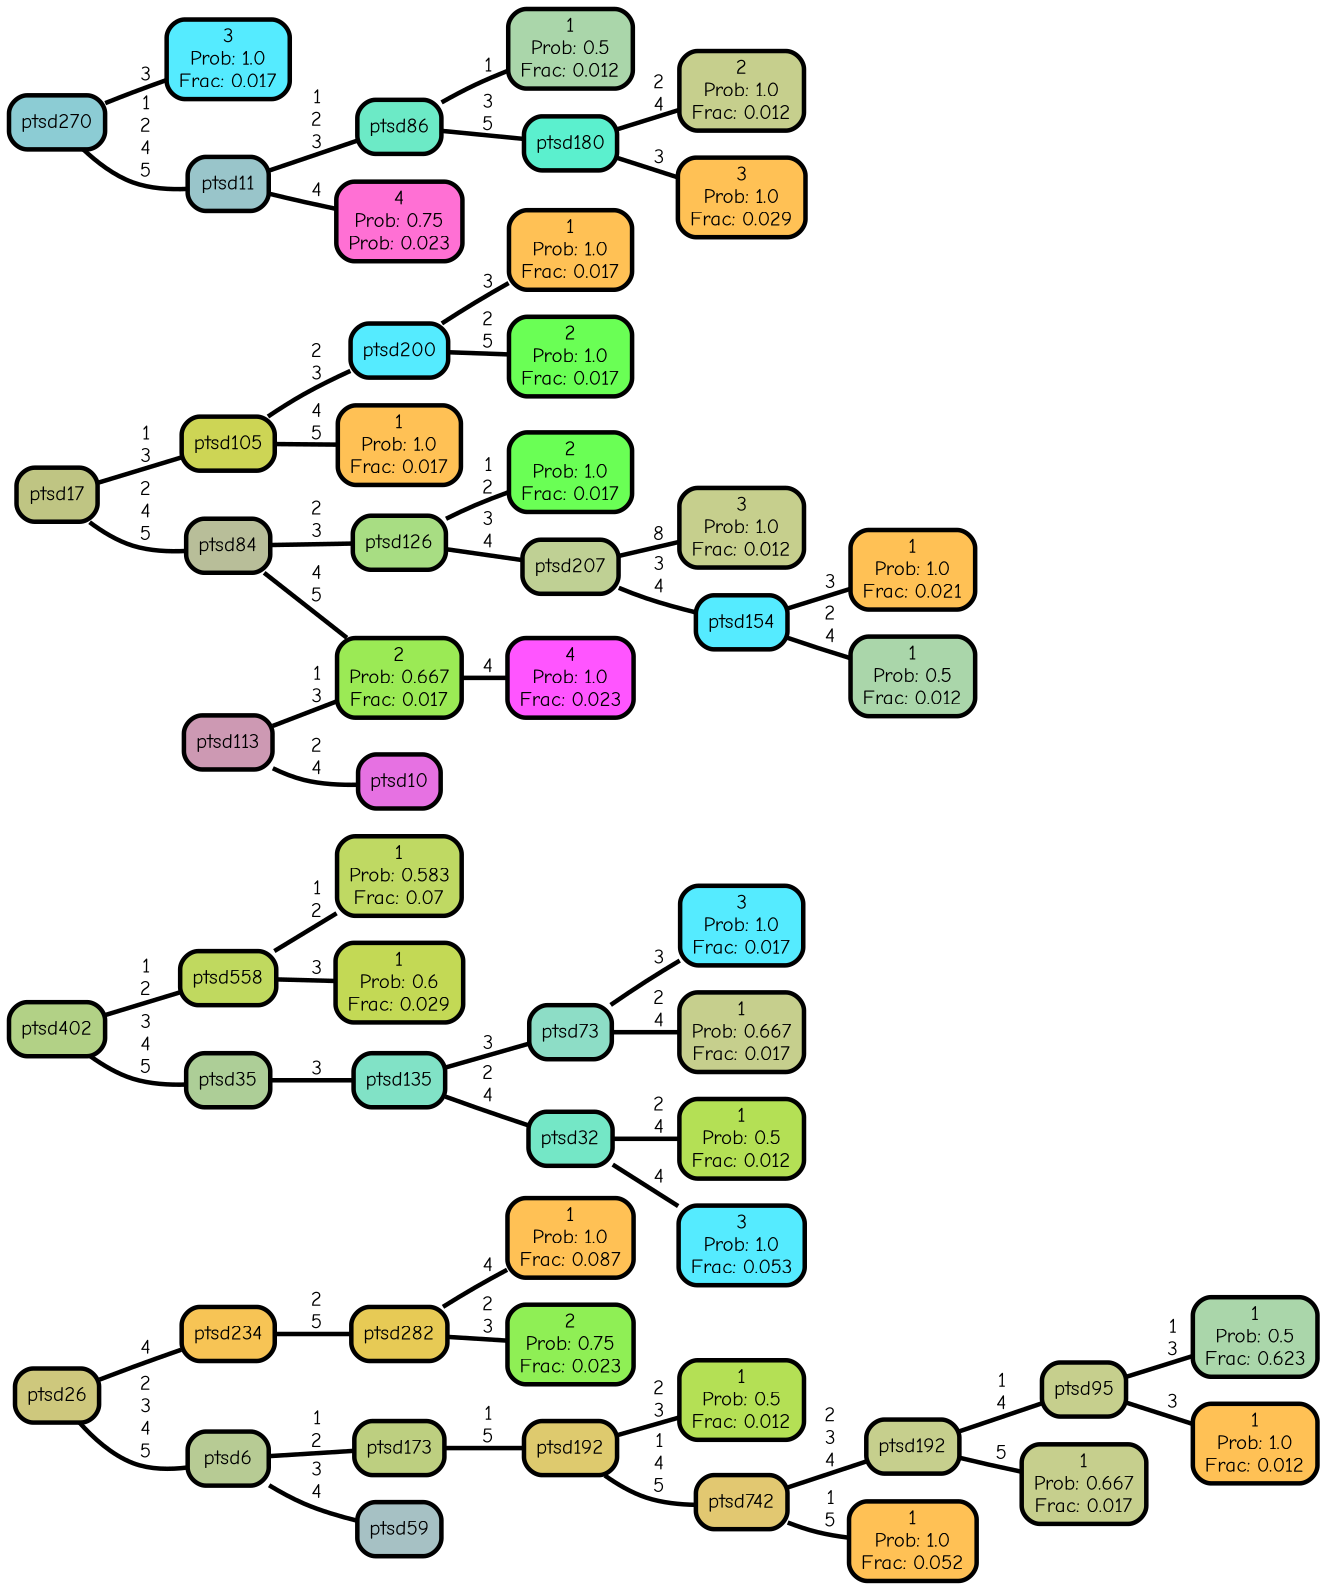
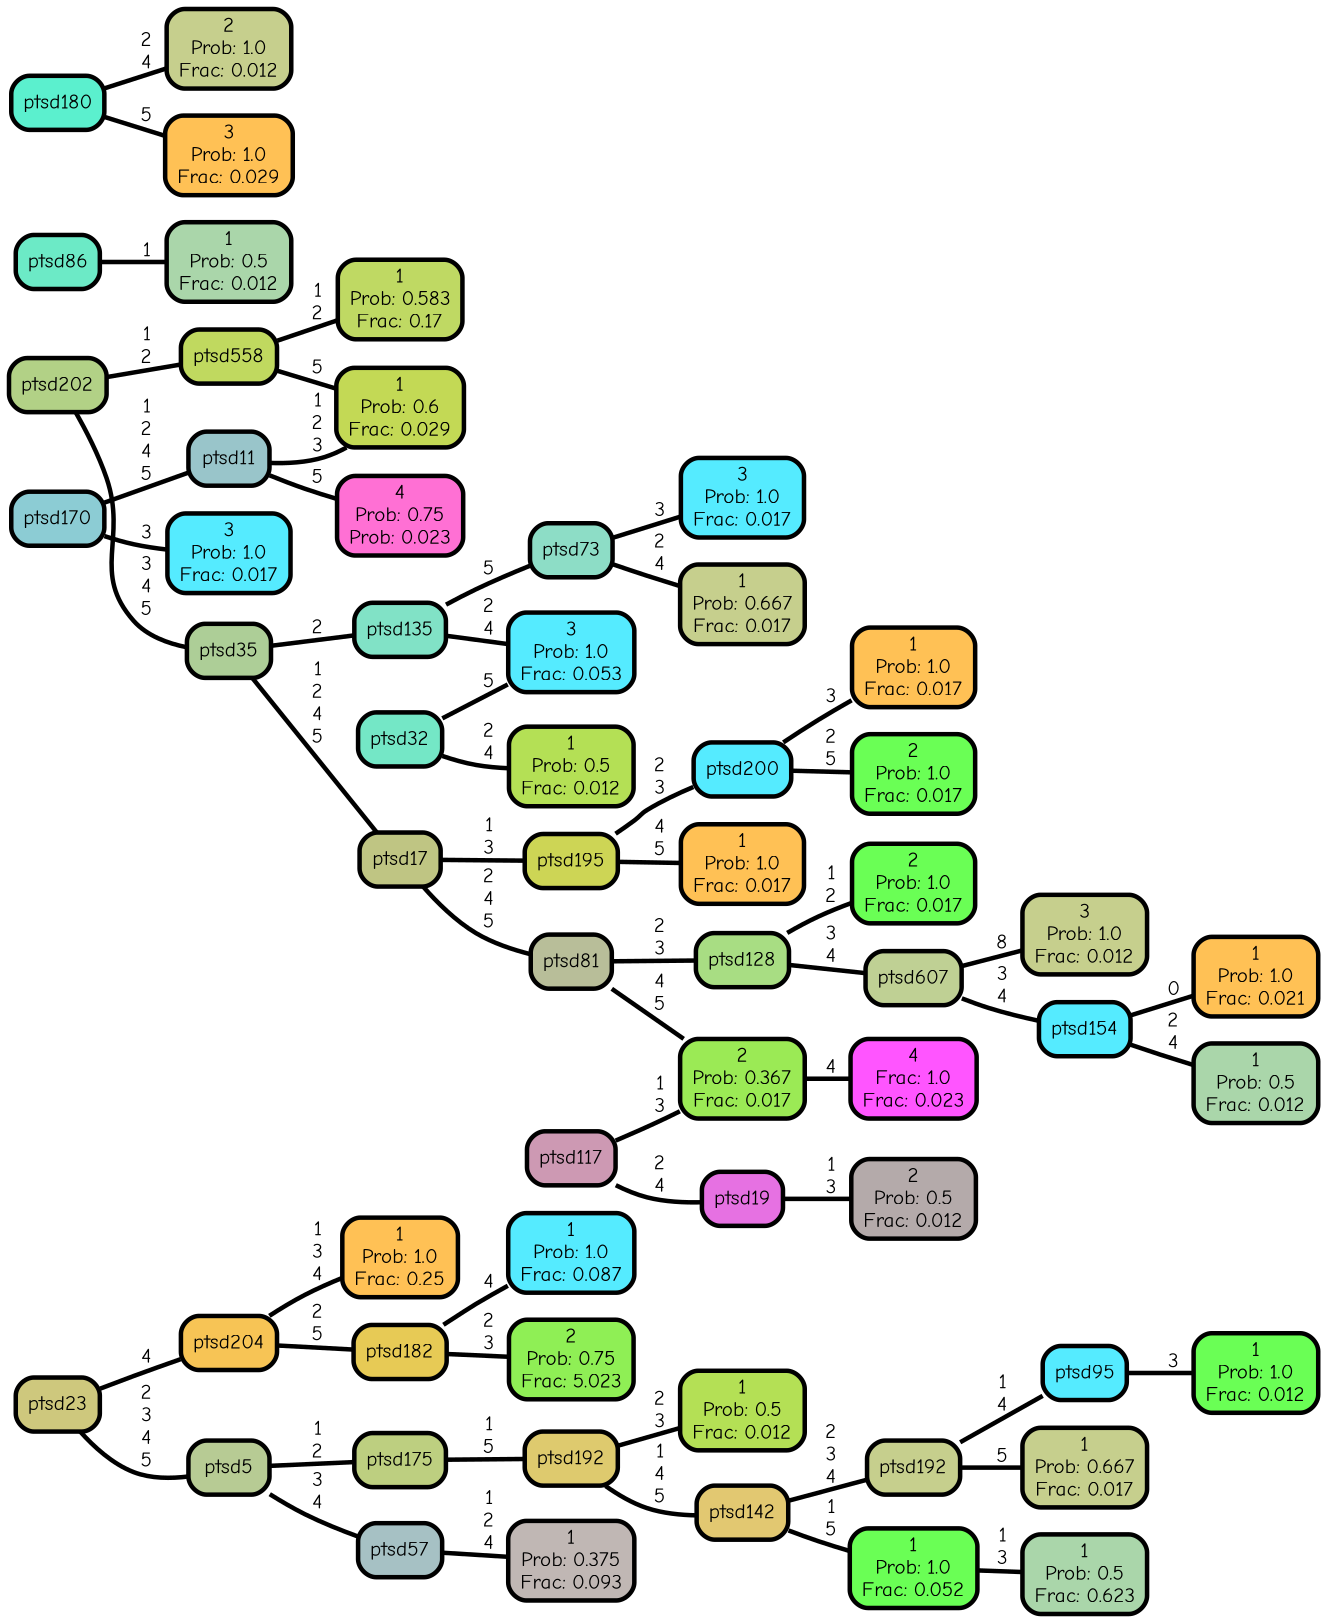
(57, 122) -> (58, 519)
(483, 135) -> none
(313, 156) -> (309, 461)
(656, 158) -> (143, 116)
(314, 191) -> (315, 477)
(228, 444) -> (571, 861)
(399, 543) -> (742, 960)
(228, 546) -> (571, 962)
(571, 567) -> (914, 978)
(827, 583) -> (1170, 989)
(399, 678) -> (742, 1079)
(571, 678) -> (914, 1079)
(228, 742) -> (571, 1158)
none -> (315, 755)
(399, 781) -> (742, 1199)
(399, 876) -> (400, 300)
(314, 968) -> (315, 368)
(57, 1029) -> (58, 385)
(485, 1043) -> (486, 569)
(314, 1069) -> (315, 628)
(487, 1111) -> (477, 640)
(656, 1177) -> (486, 682)
none -> (914, 1199)
(571, 1238) -> (571, 1253)
none -> (400, 1257)
(228, 1334) -> (229, 1343)
(399, 1334) -> (400, 1352)
(571, 1344) -> (571, 1360)
(1159, 1366) -> (1000, 1571)
(1084, 1390) -> (1085, 1373)
(57, 1396) -> (58, 1405)
(1255, 1444) -> (1256, 1373)
(399, 1448) -> (400, 1460)
(228, 1459) -> (229, 1468)
(742, 1502) -> (742, 1513)
(399, 1529) -> (400, 1550)
(913, 1541) -> (914, 1568)
none -> (571, 1561)
